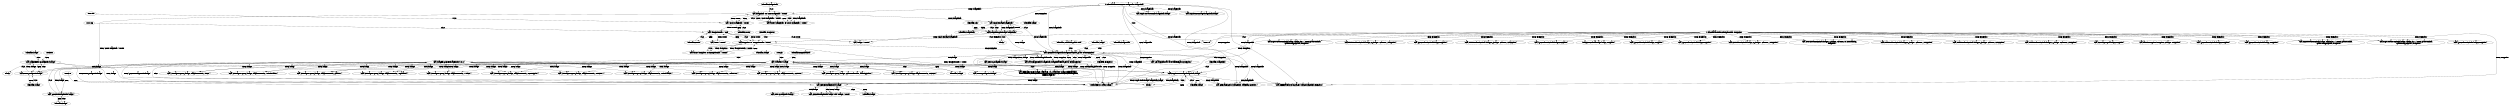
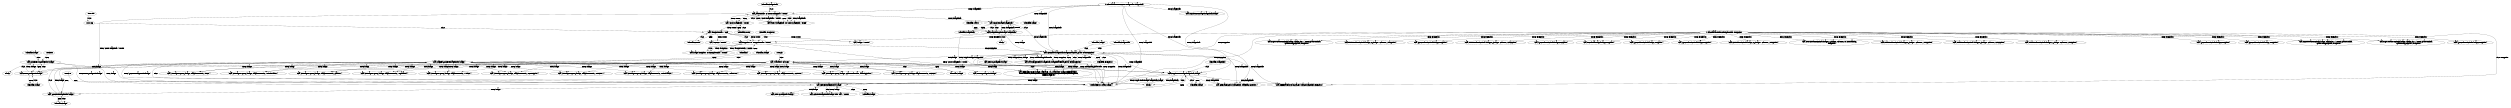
(770, 14) -> (770, 14)
(1041, 14) -> (1041, 14)
(1153, 14) -> none
(408, 18) -> (88, 18)
(787, 23) -> (787, 23)
(973, 23) -> (973, 23)
(1232, 24) -> none
(732, 28) -> (732, 28)
(796, 37) -> (796, 37)
(930, 37) -> (970, 62)
(995, 37) -> (995, 37)
(735, 38) -> none
(718, 43) -> (718, 43)
(1069, 43) -> none
(1145, 43) -> (1145, 43)
(1207, 43) -> none
(1599, 43) -> (1599, 43)
(2109, 43) -> none
(2160, 43) -> none
(709, 53) -> (709, 53)
none -> (744, 53)
(801, 53) -> none
(1220, 58) -> (1220, 58)
(2502, 58) -> (2502, 58)
(40, 62) -> (40, 62)
(449, 62) -> (449, 62)
(780, 62) -> (780, 62)
(955, 62) -> (955, 62)
(1171, 62) -> none
none -> (446, 90)
(829, 94) -> (829, 94)
